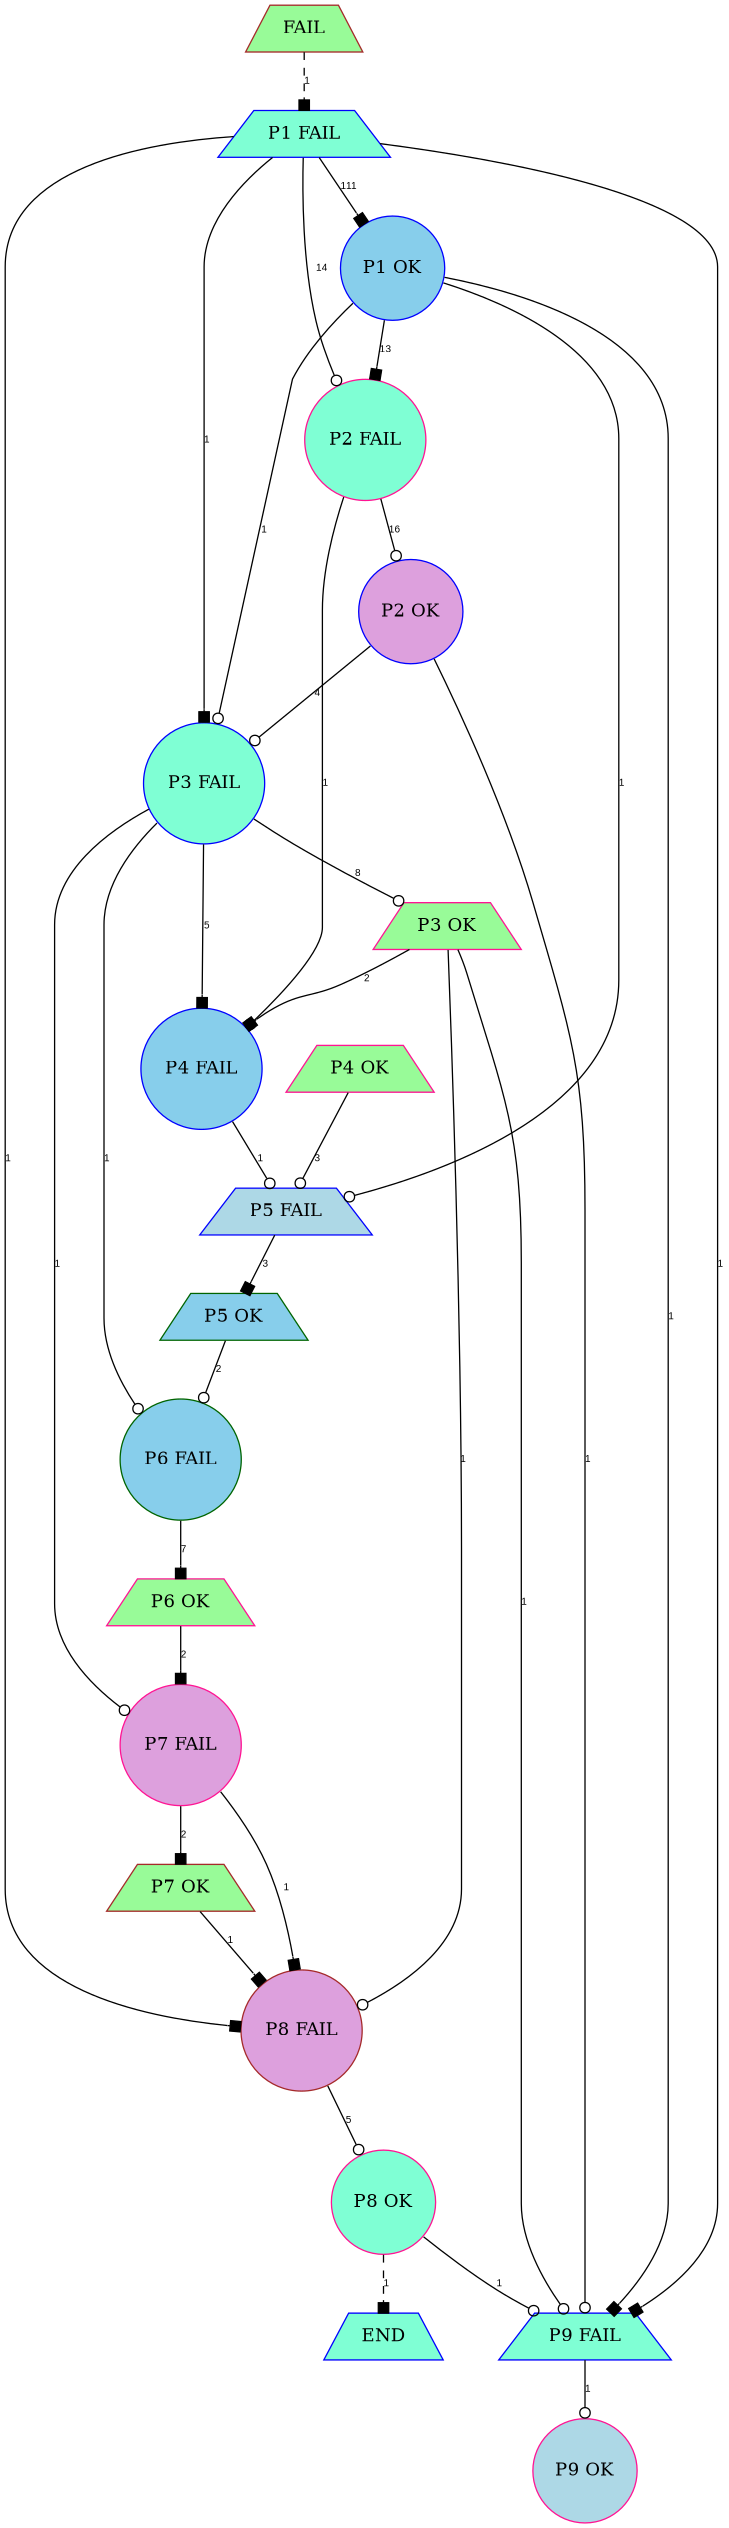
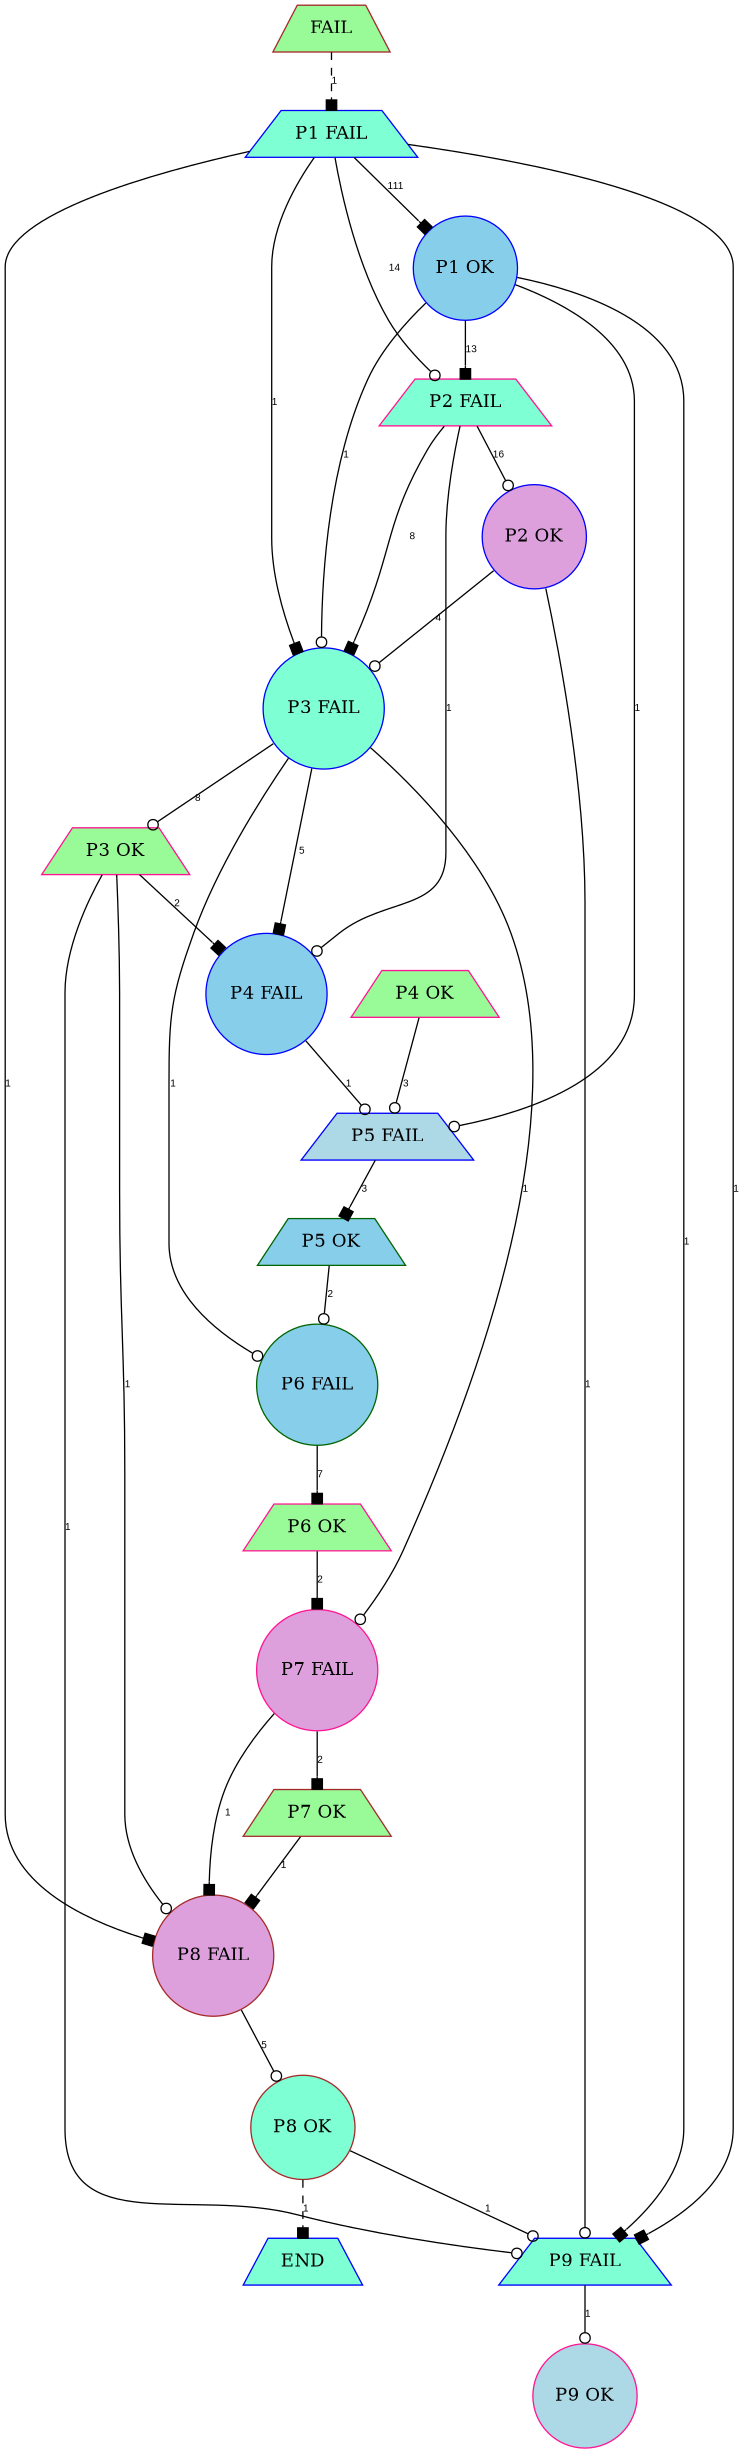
(365, 440) -> (465, 402)
none -> (392, 530)
(383, 2202) -> (303, 2127)
